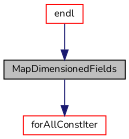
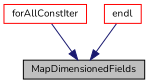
(65, 92) -> (62, 38)
